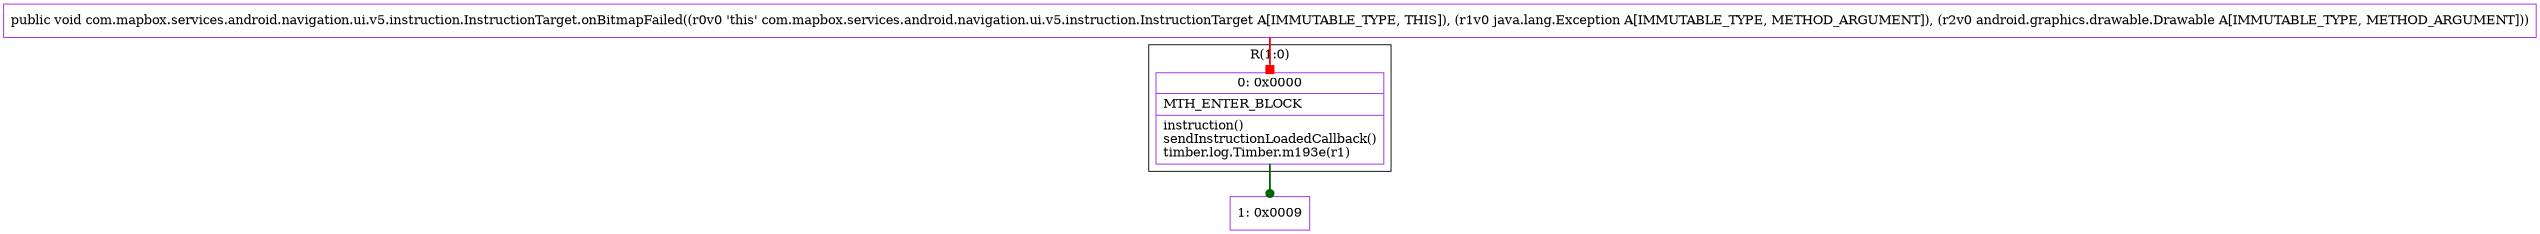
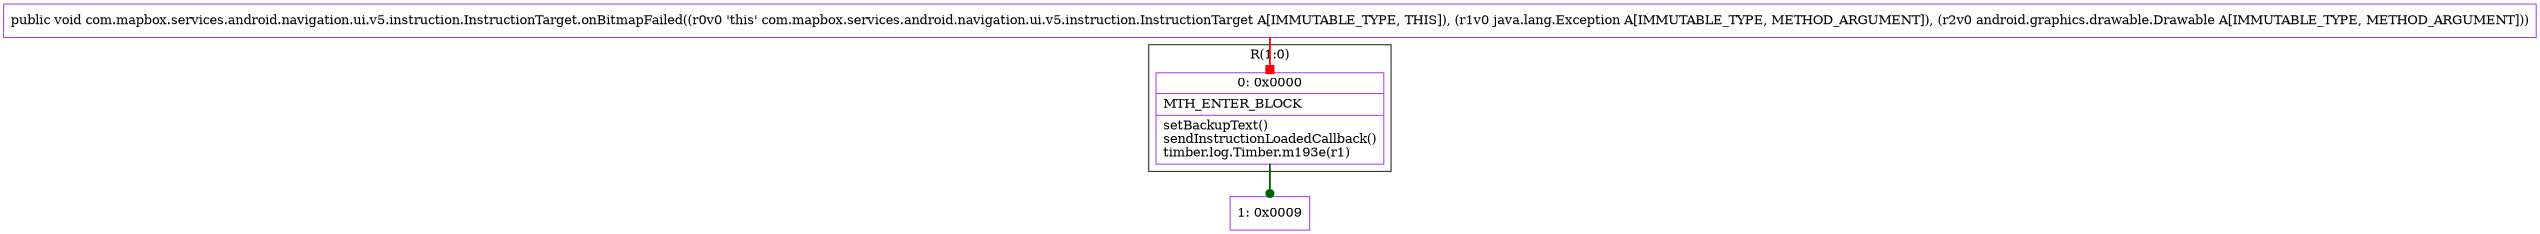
(1203, 126) -> (1216, 126)
